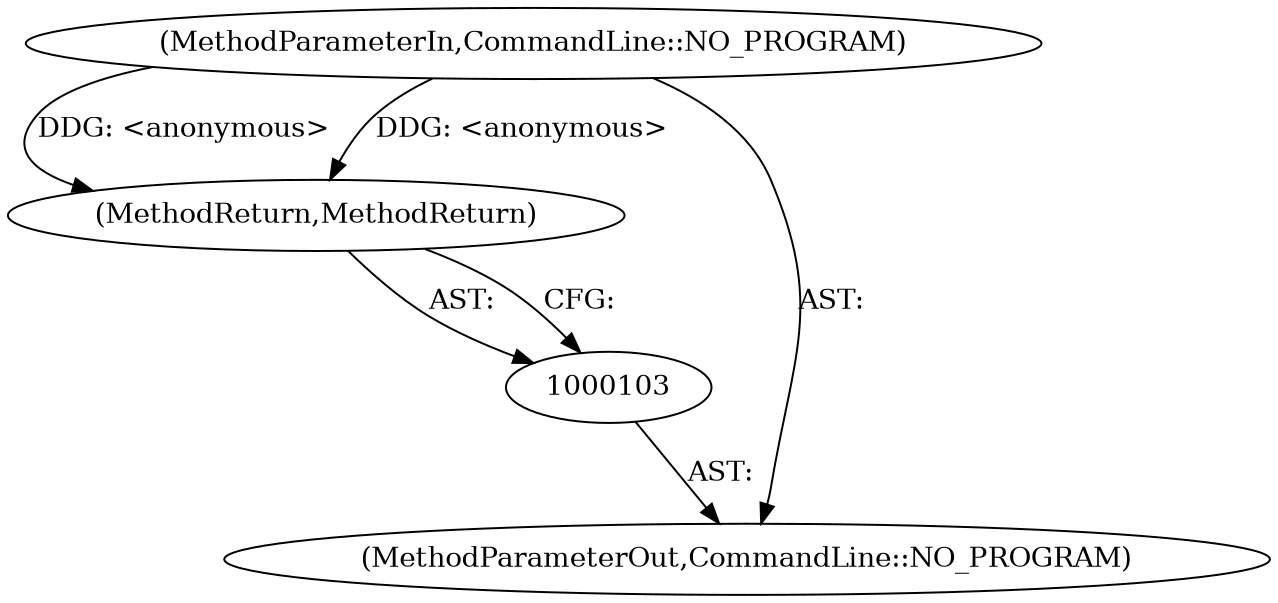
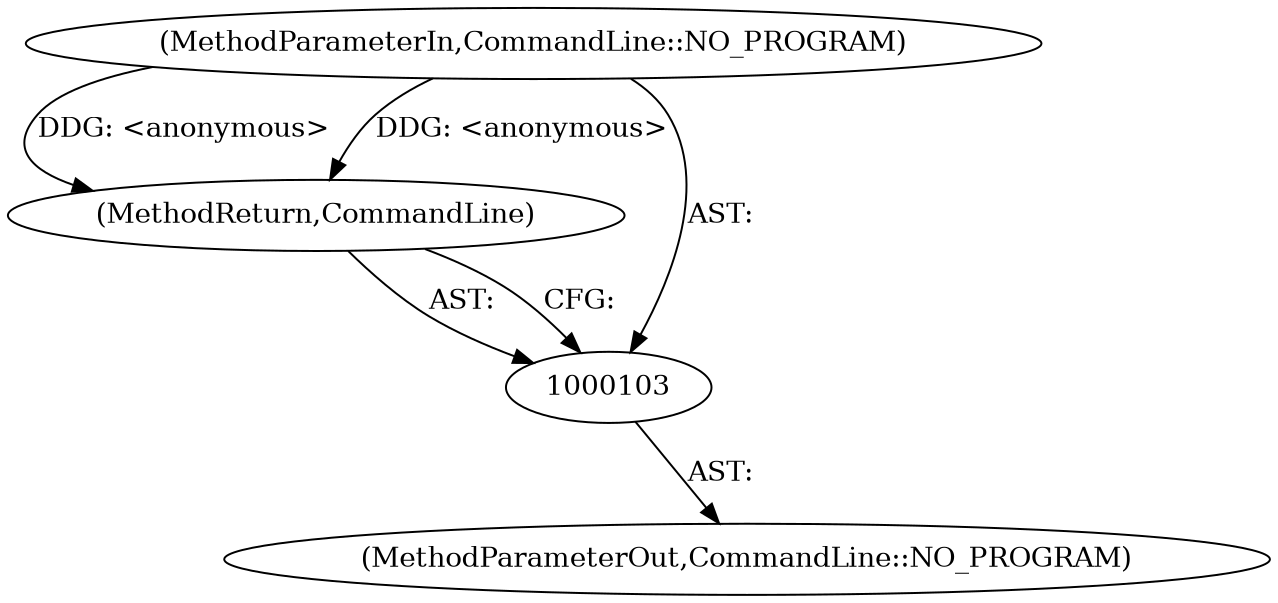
(316, 215) -> (316, 215)
(796, 262) -> (686, 201)
